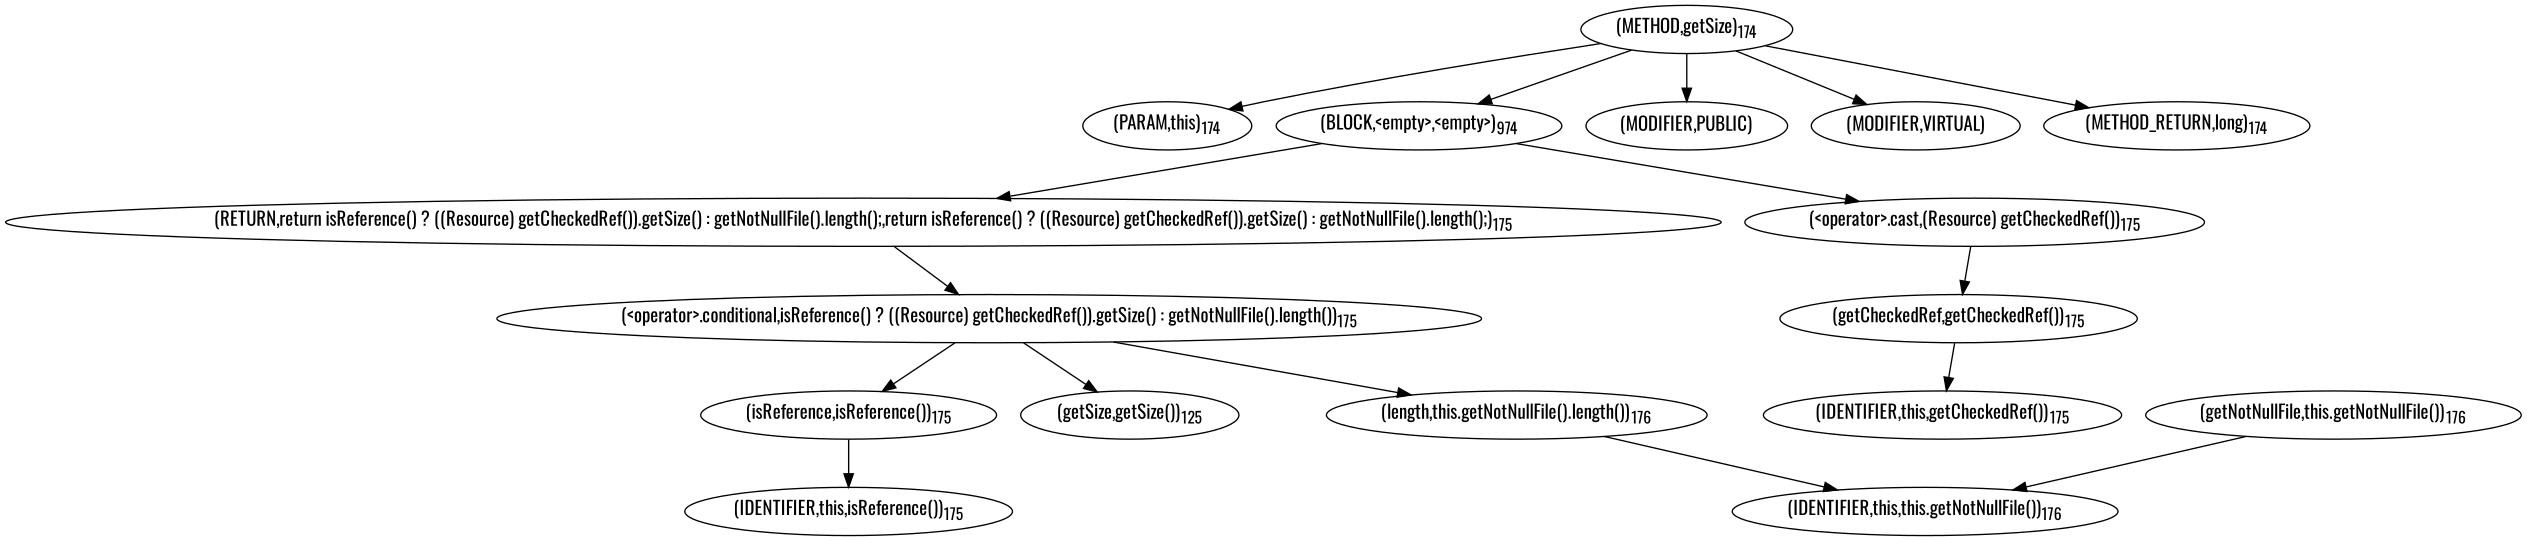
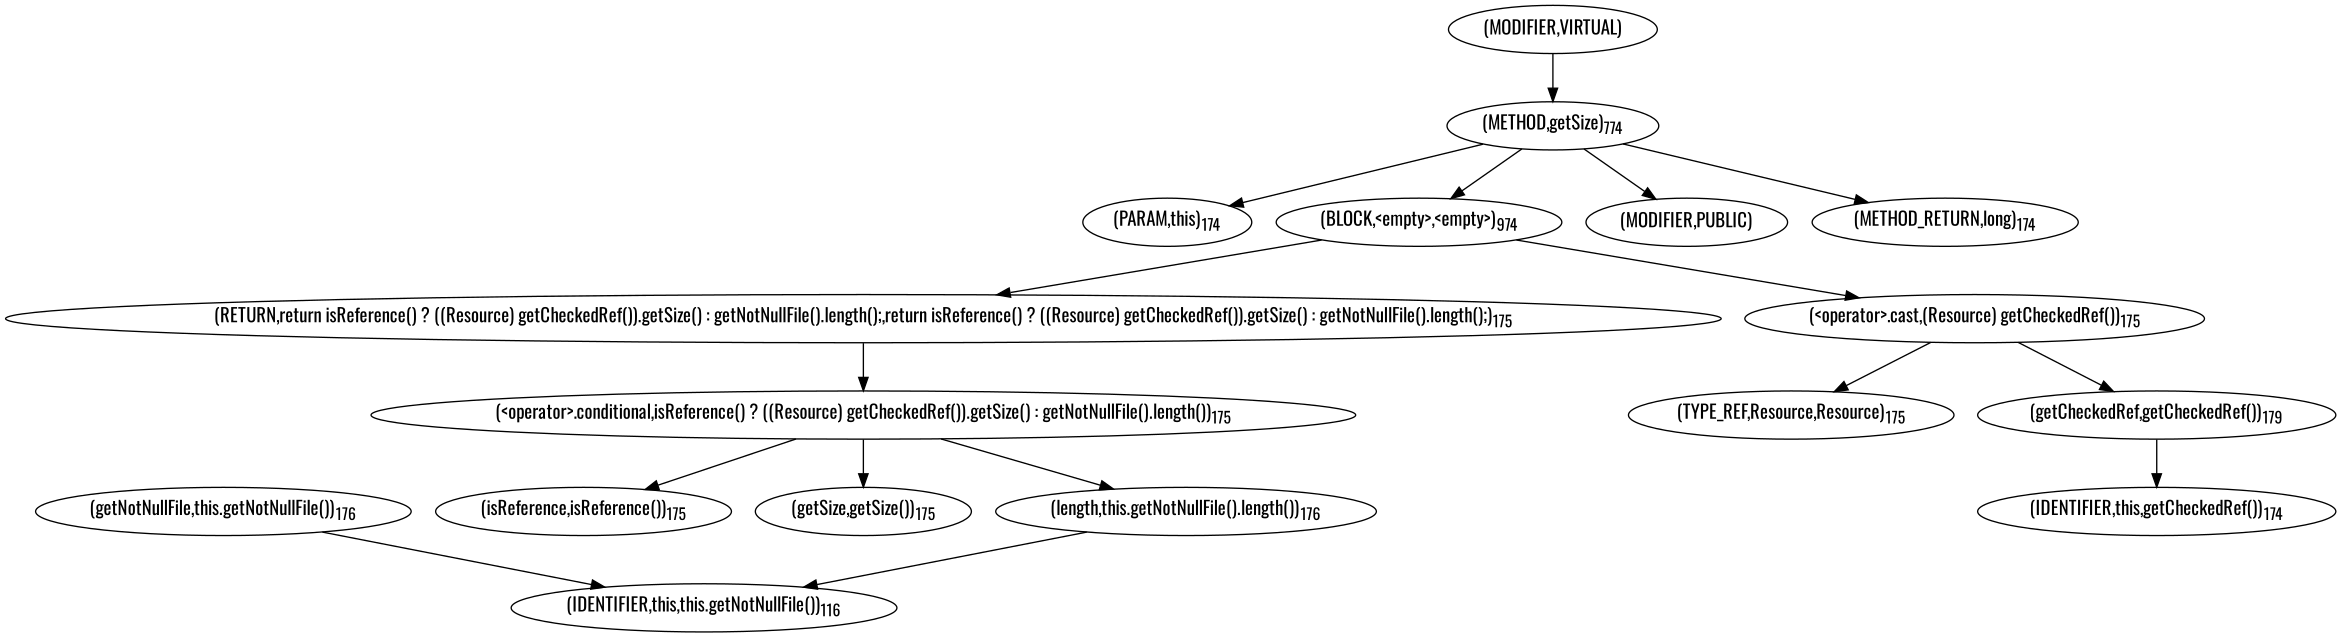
(1748, 27) -> (1614, 124)
(1795, 75) -> (1553, 71)
(2075, 317) -> (2273, 413)
(1192, 413) -> (926, 509)
(2060, 413) -> (2274, 509)
none -> (1791, 415)
(2052, 509) -> (831, 606)
(849, 511) -> none
